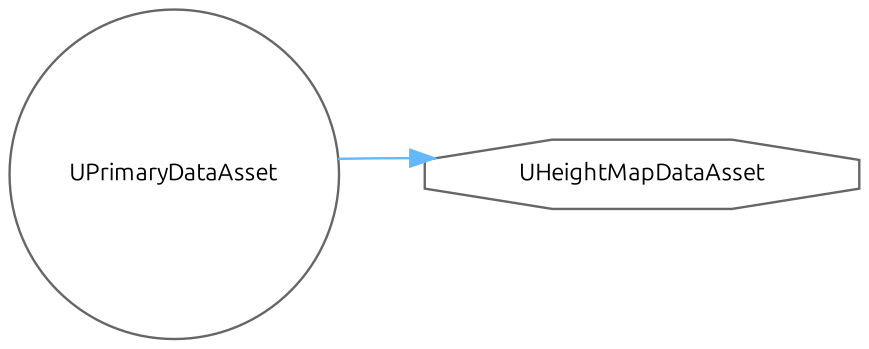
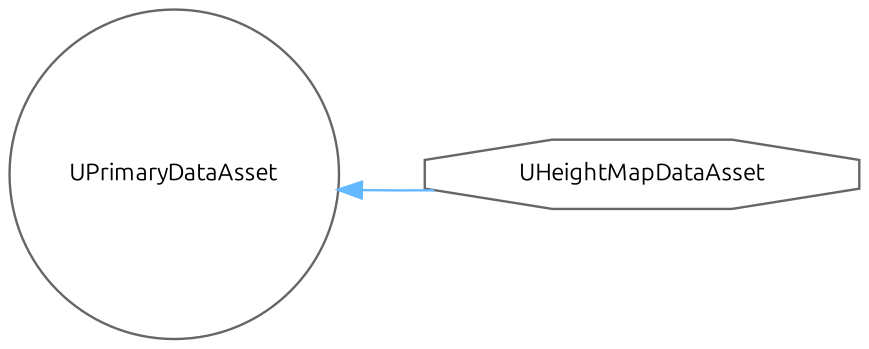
(374, 158) -> (398, 190)
